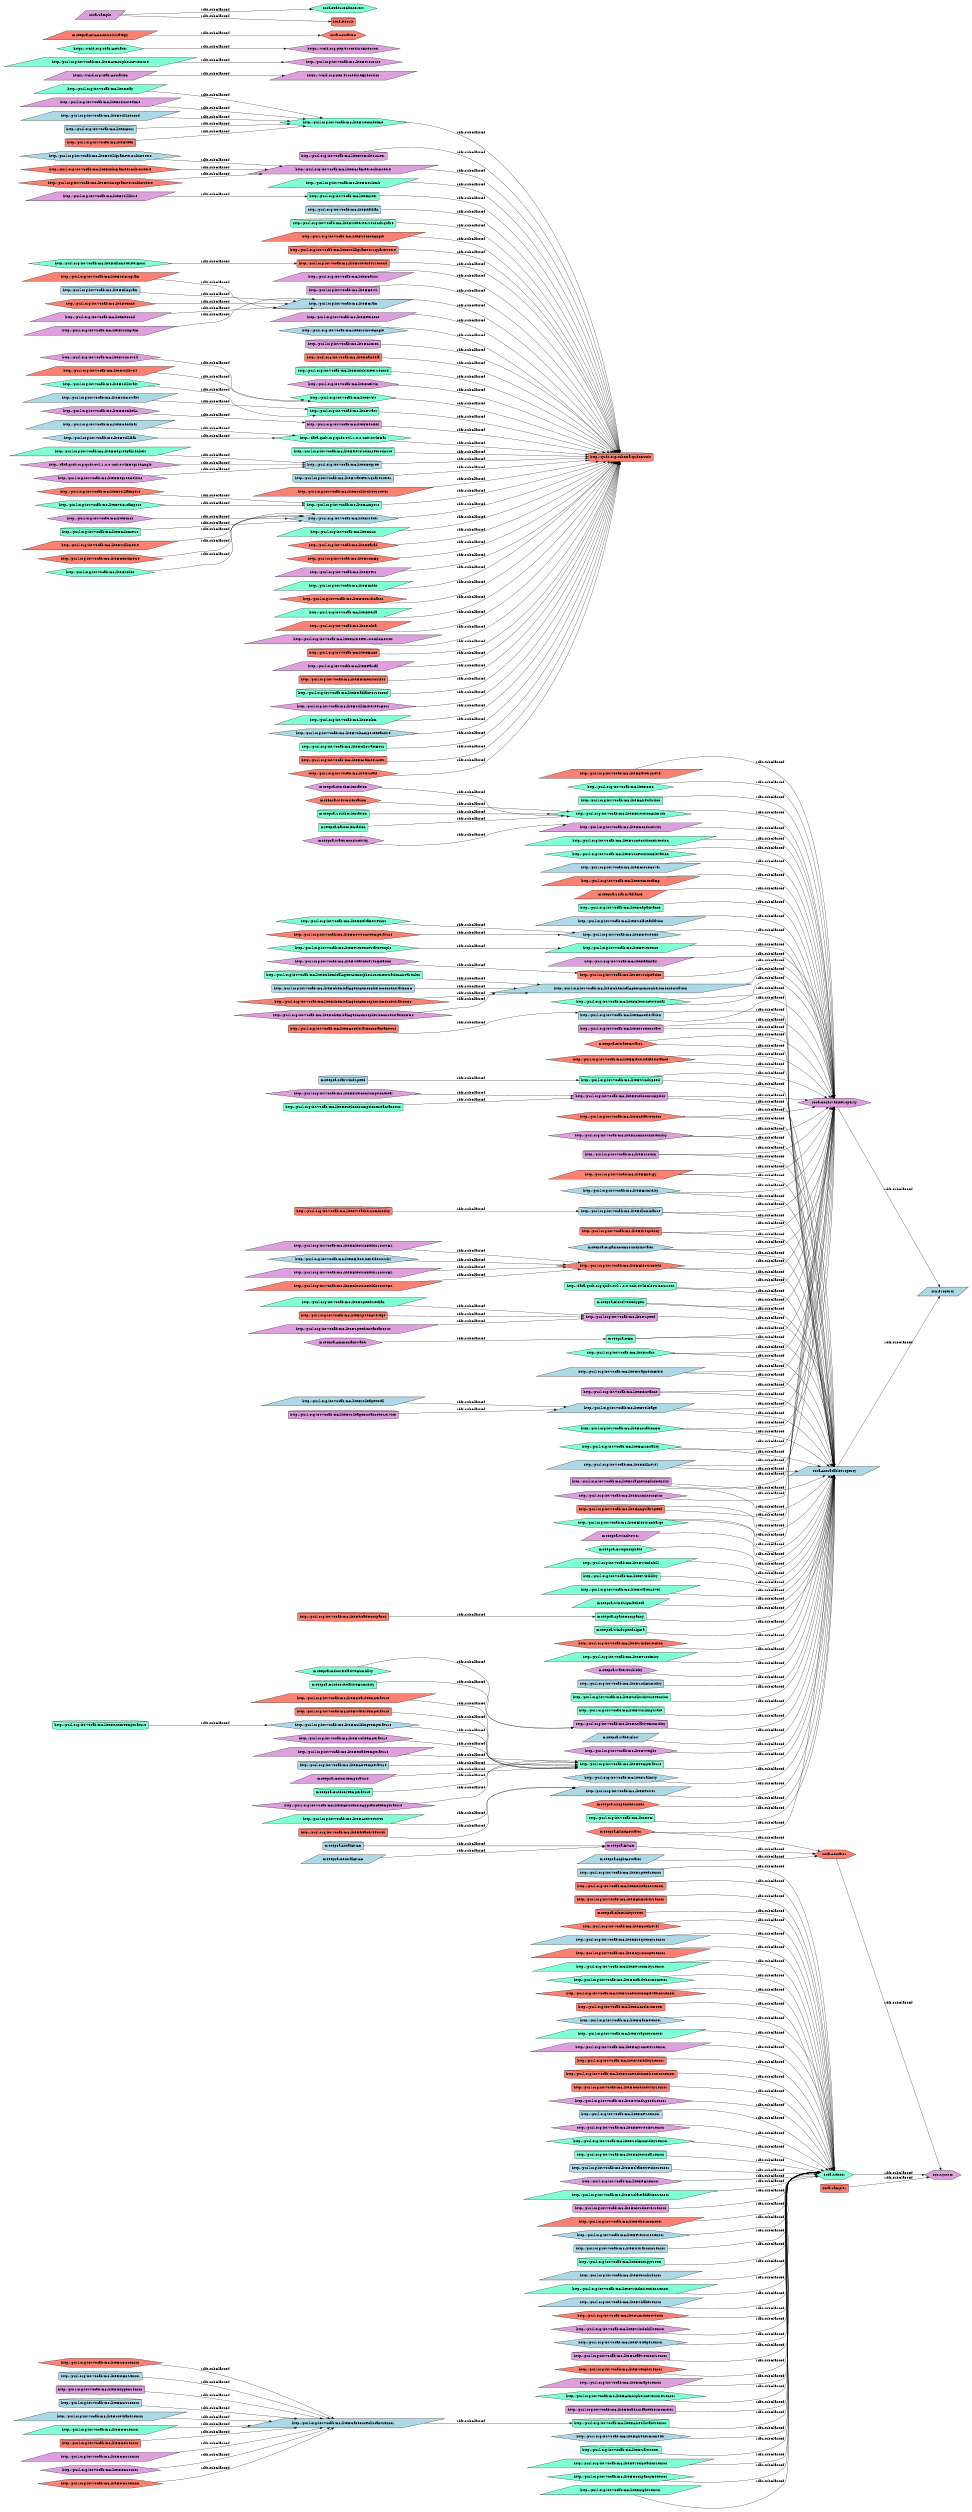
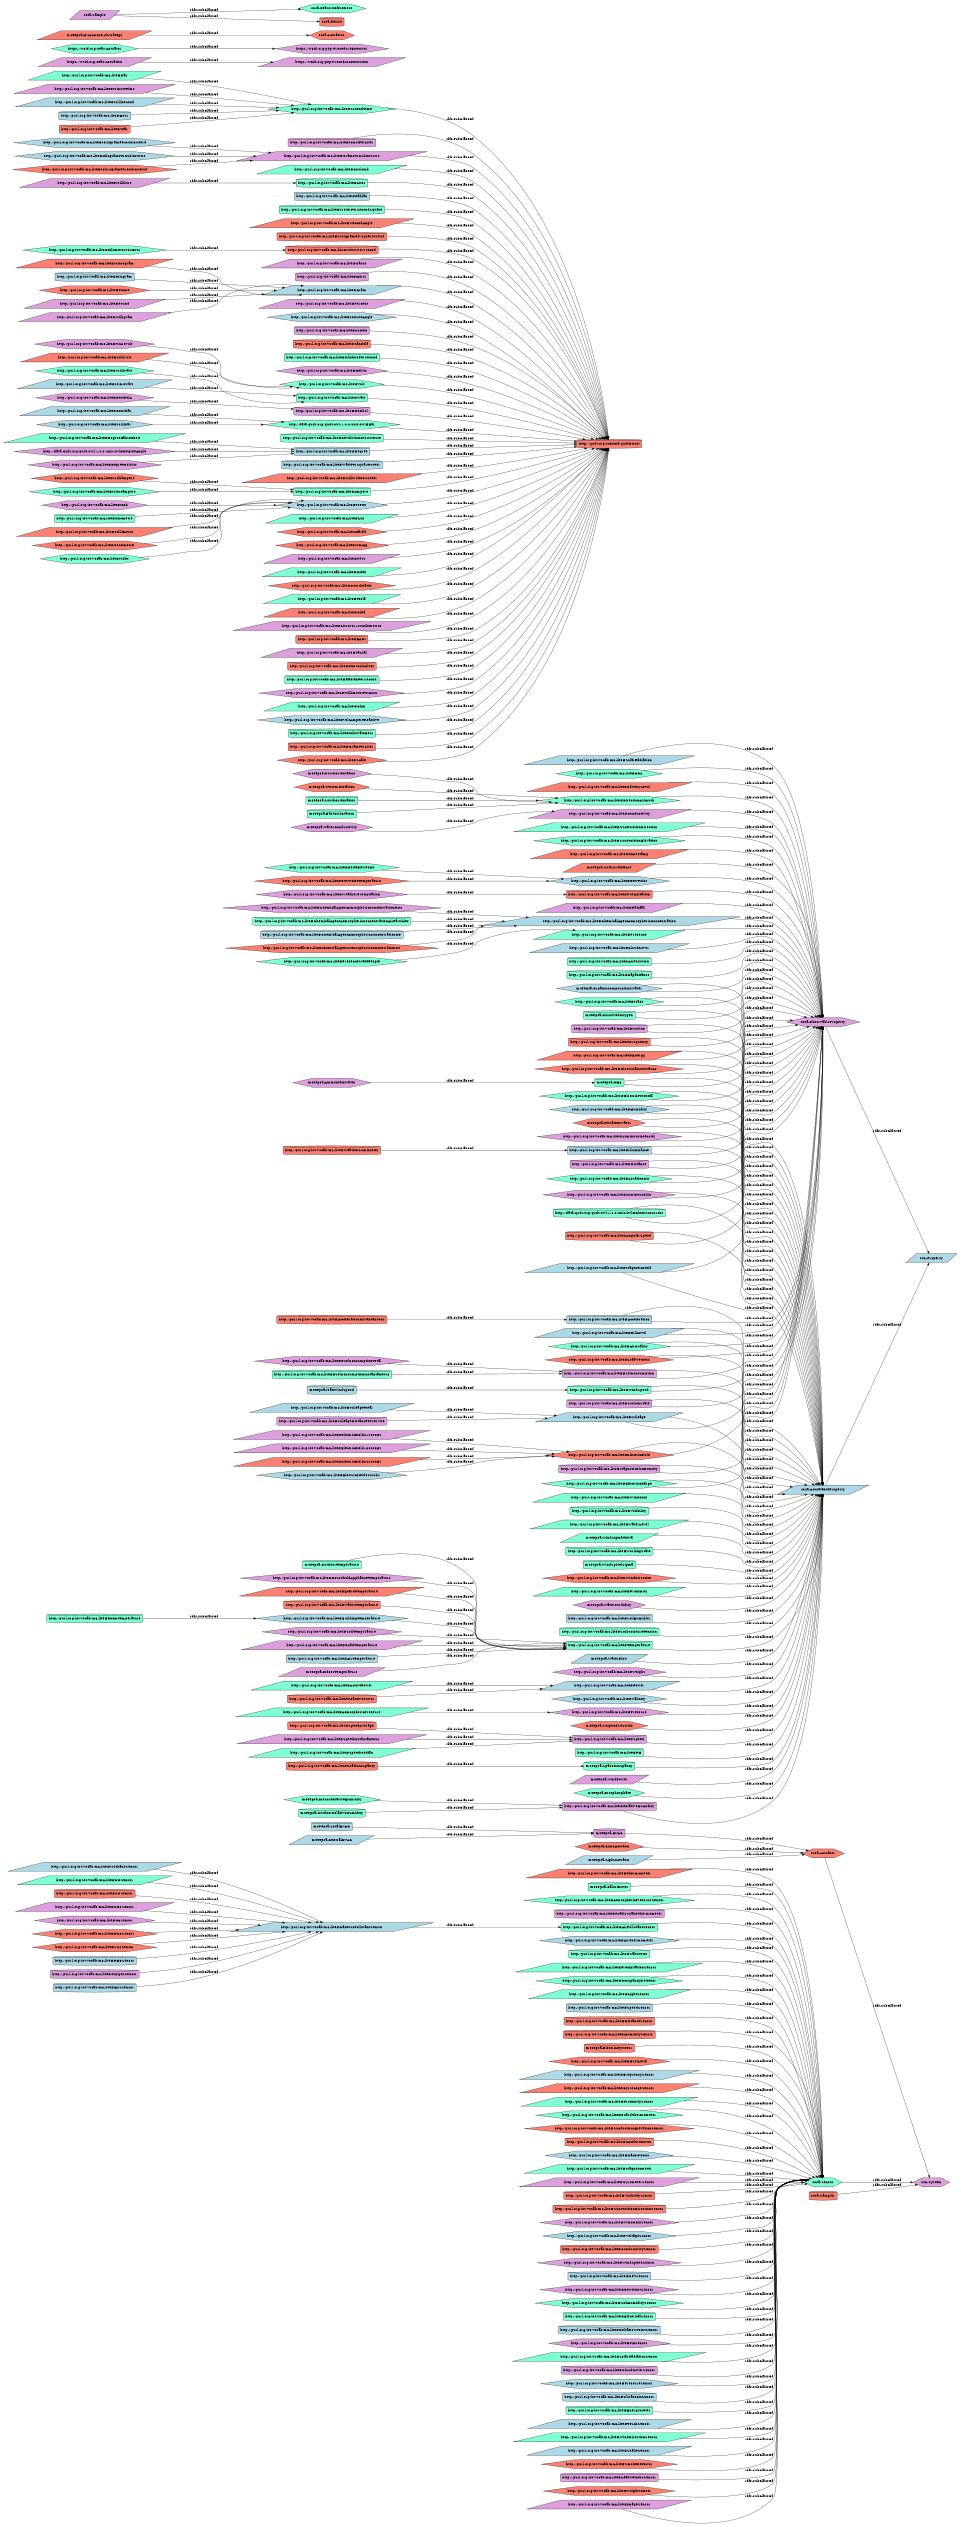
(100, 170) -> (95, 156)
(809, 1731) -> (796, 1662)
none -> (609, 1887)
